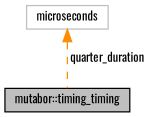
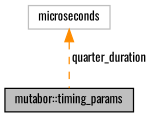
(67, 100) -> (69, 100)
